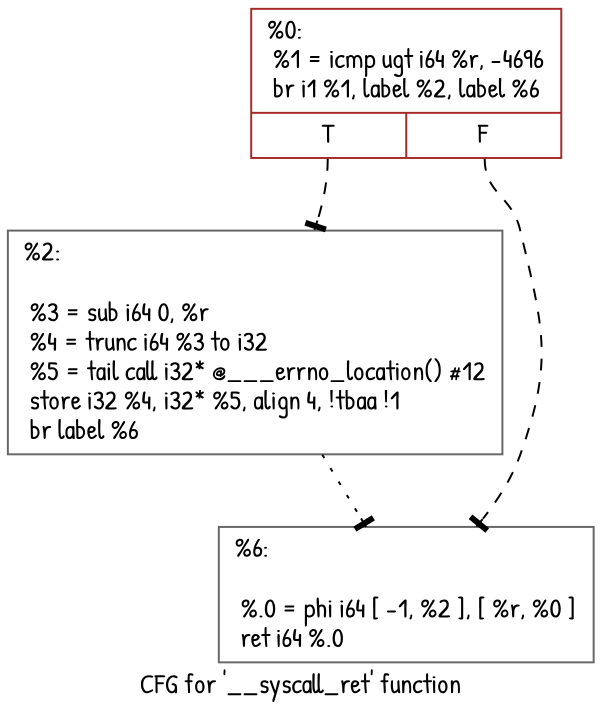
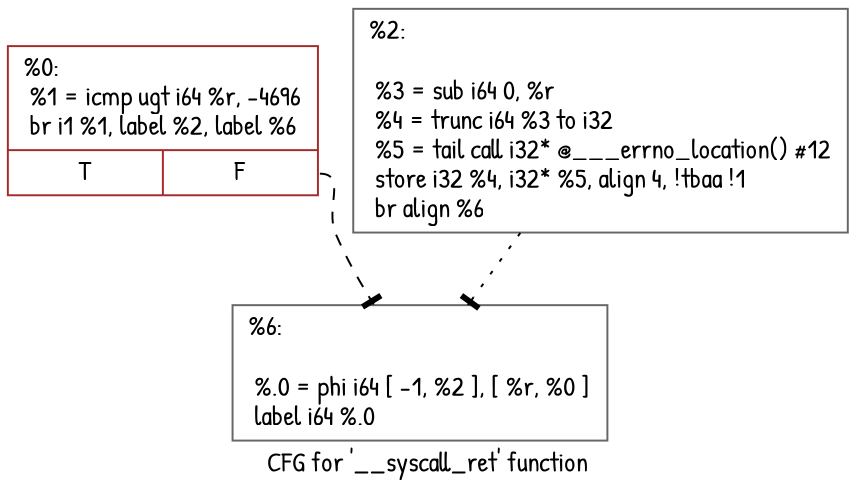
(325, 190) -> none
(81, 431) -> (427, 209)
(289, 639) -> (312, 417)
